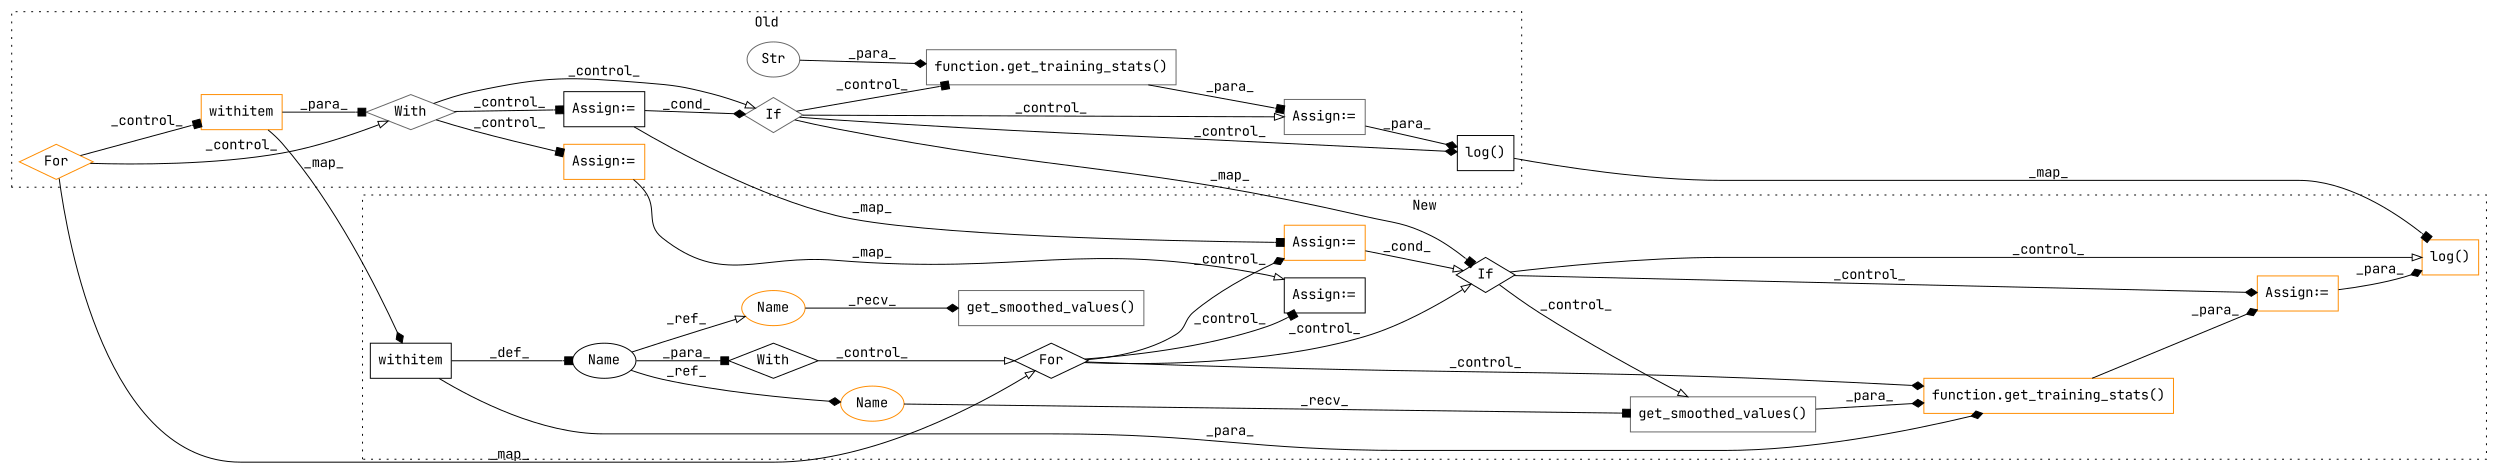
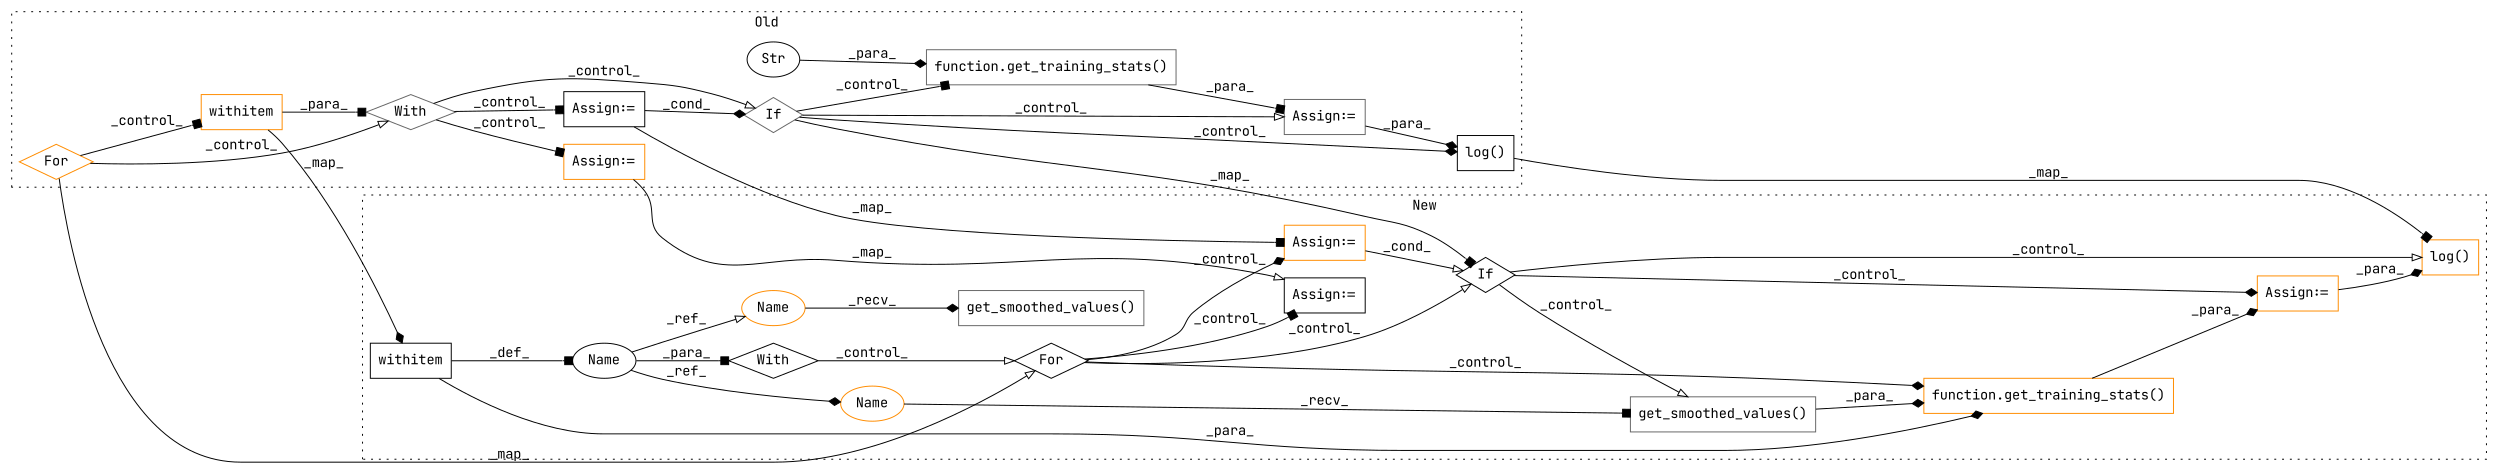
(773, 59) -> (773, 59)
